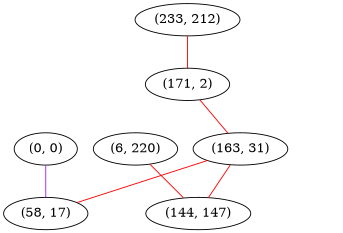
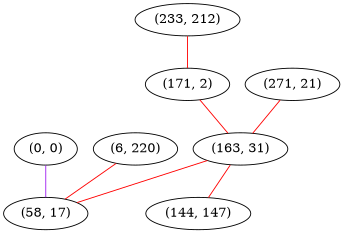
none -> (292, 84)
(167, 181) -> (91, 181)
